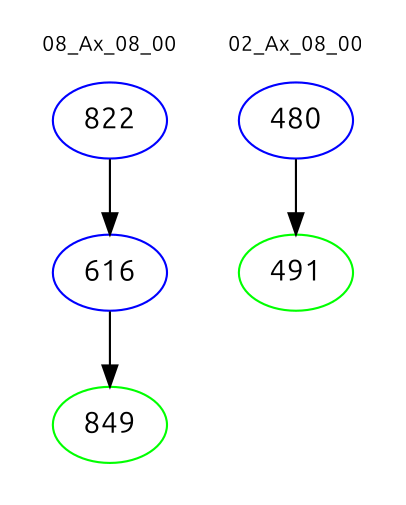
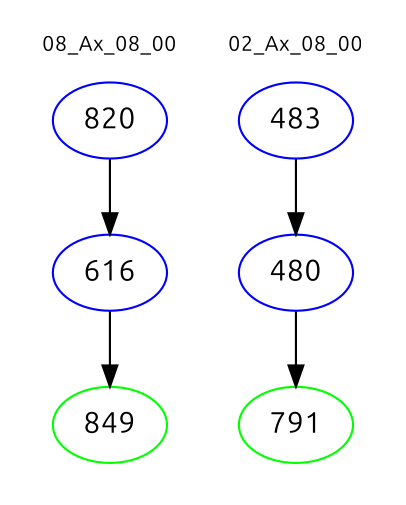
(110, 120) -> (110, 120)
none -> (296, 120)
(296, 273) -> (296, 425)
